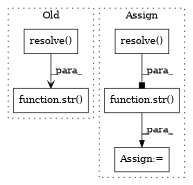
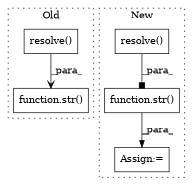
(142, 16) -> (142, 16)
